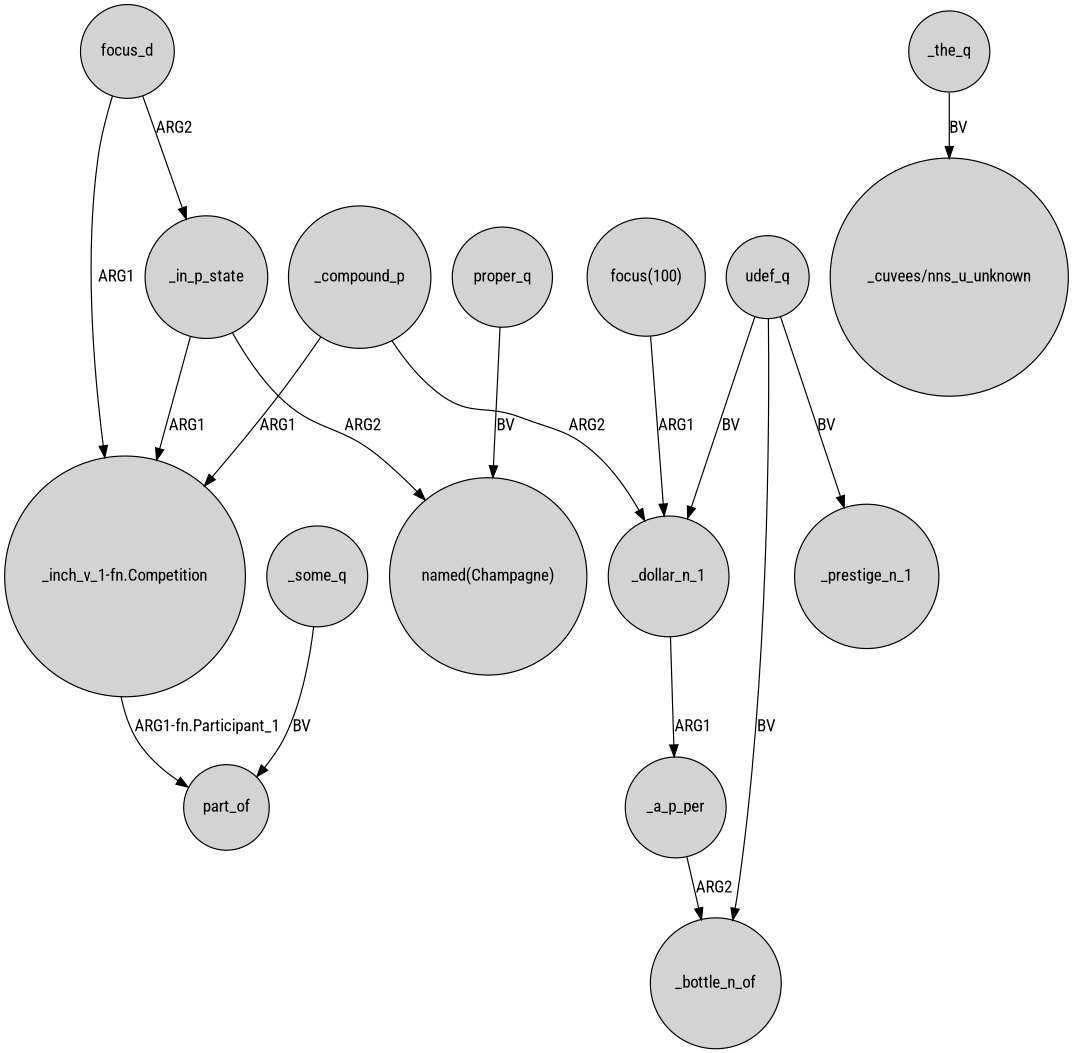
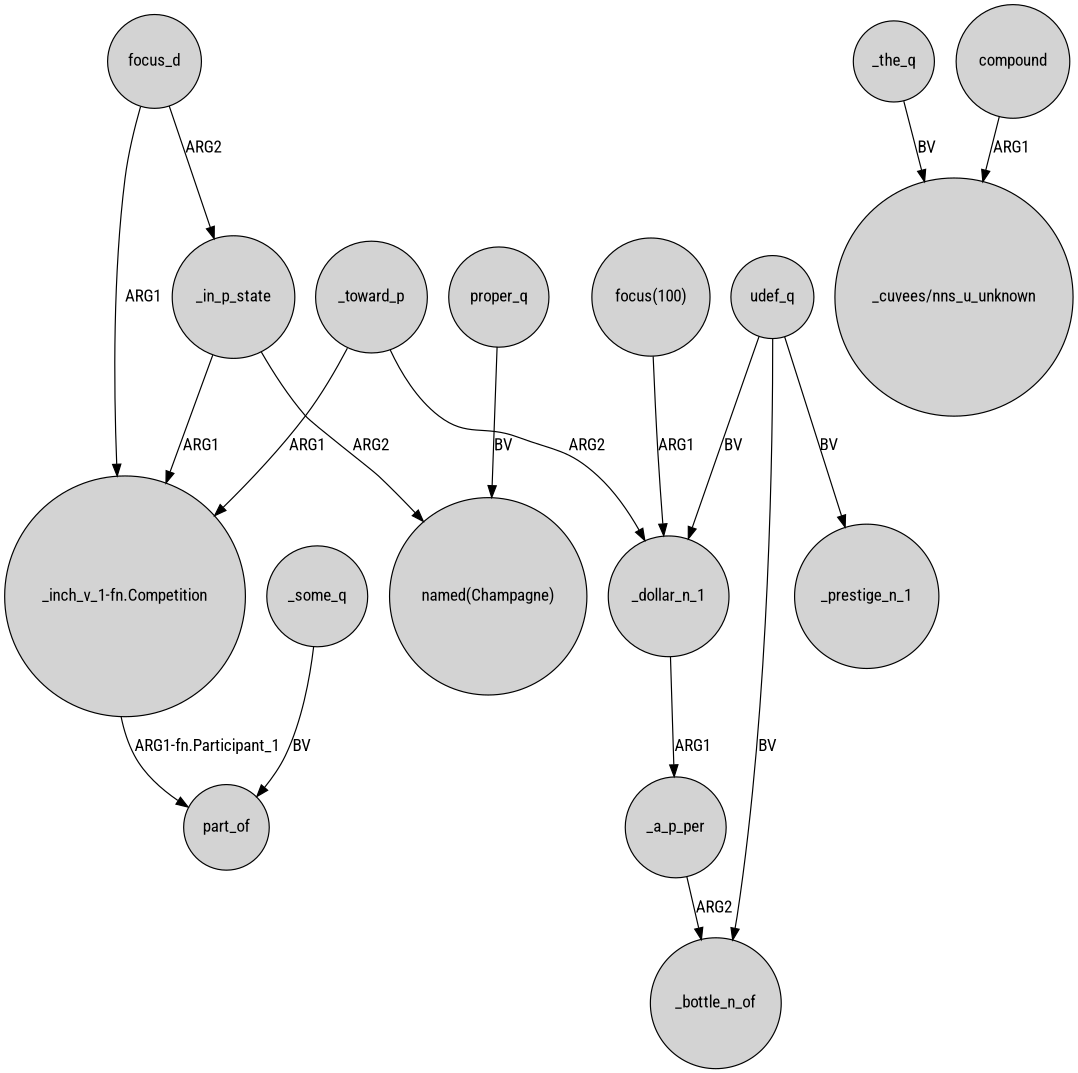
none -> (1013, 61)
(360, 277) -> (371, 297)
